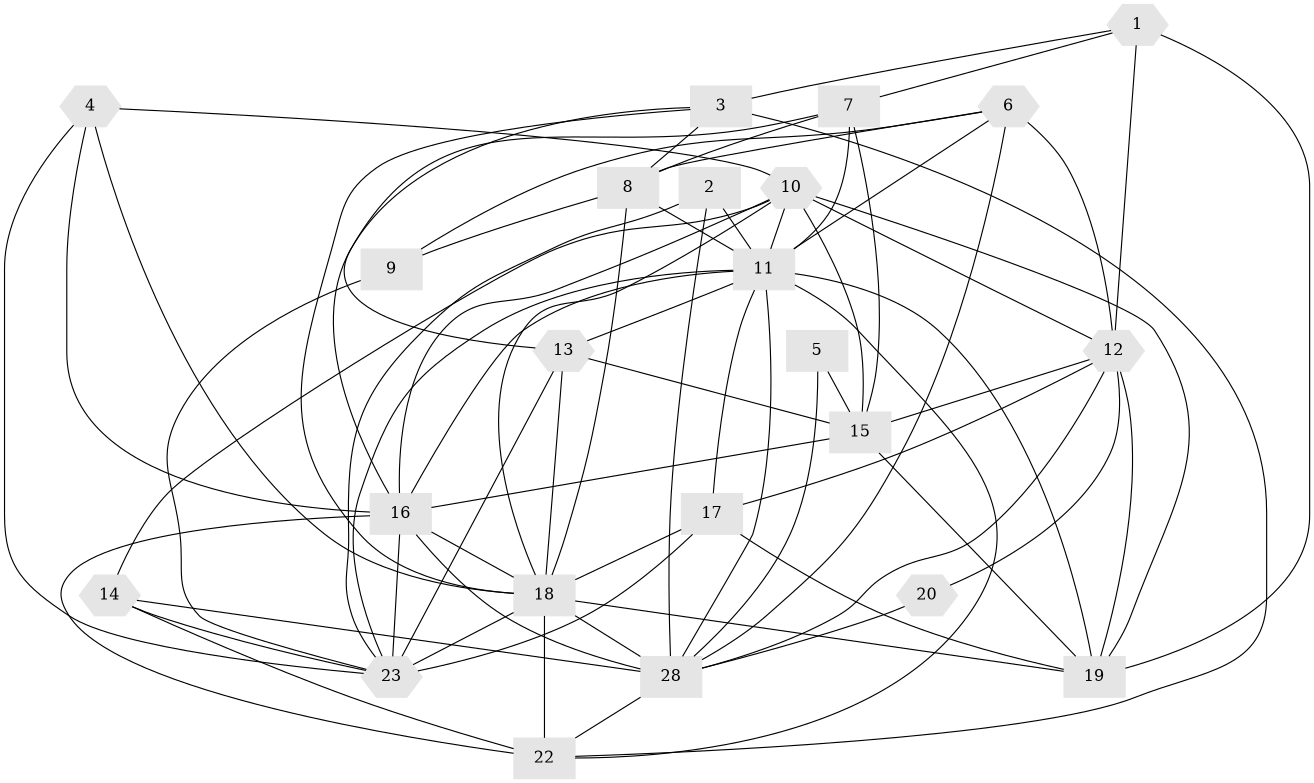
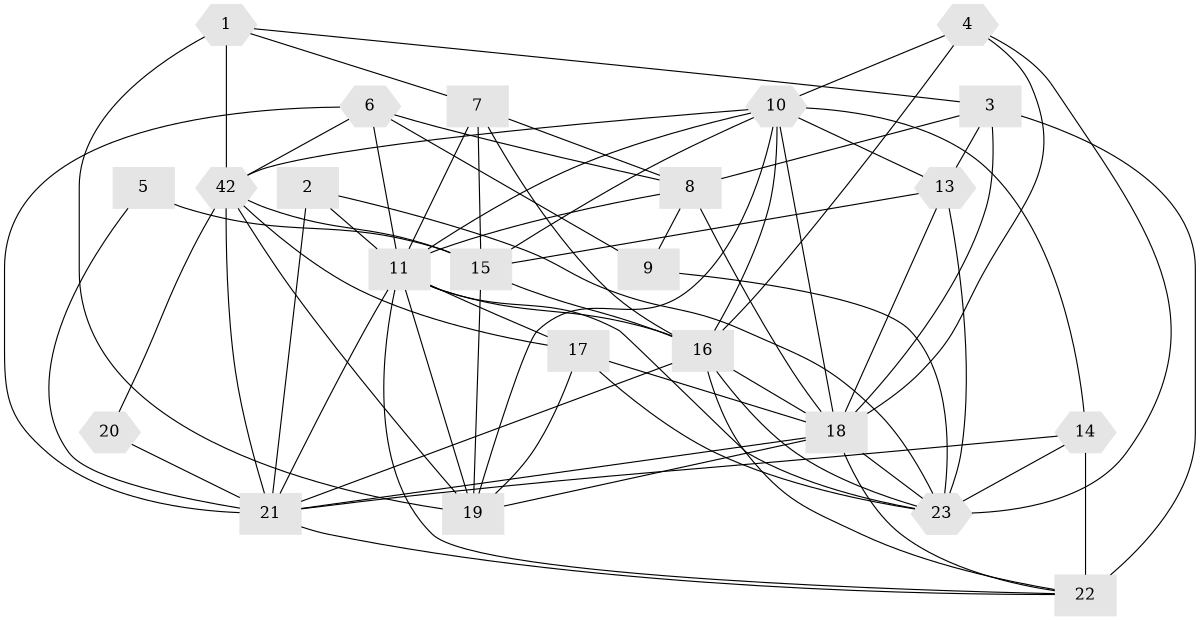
(660, 312) -> (864, 149)
(1114, 351) -> (226, 188)
(671, 677) -> (271, 514)
